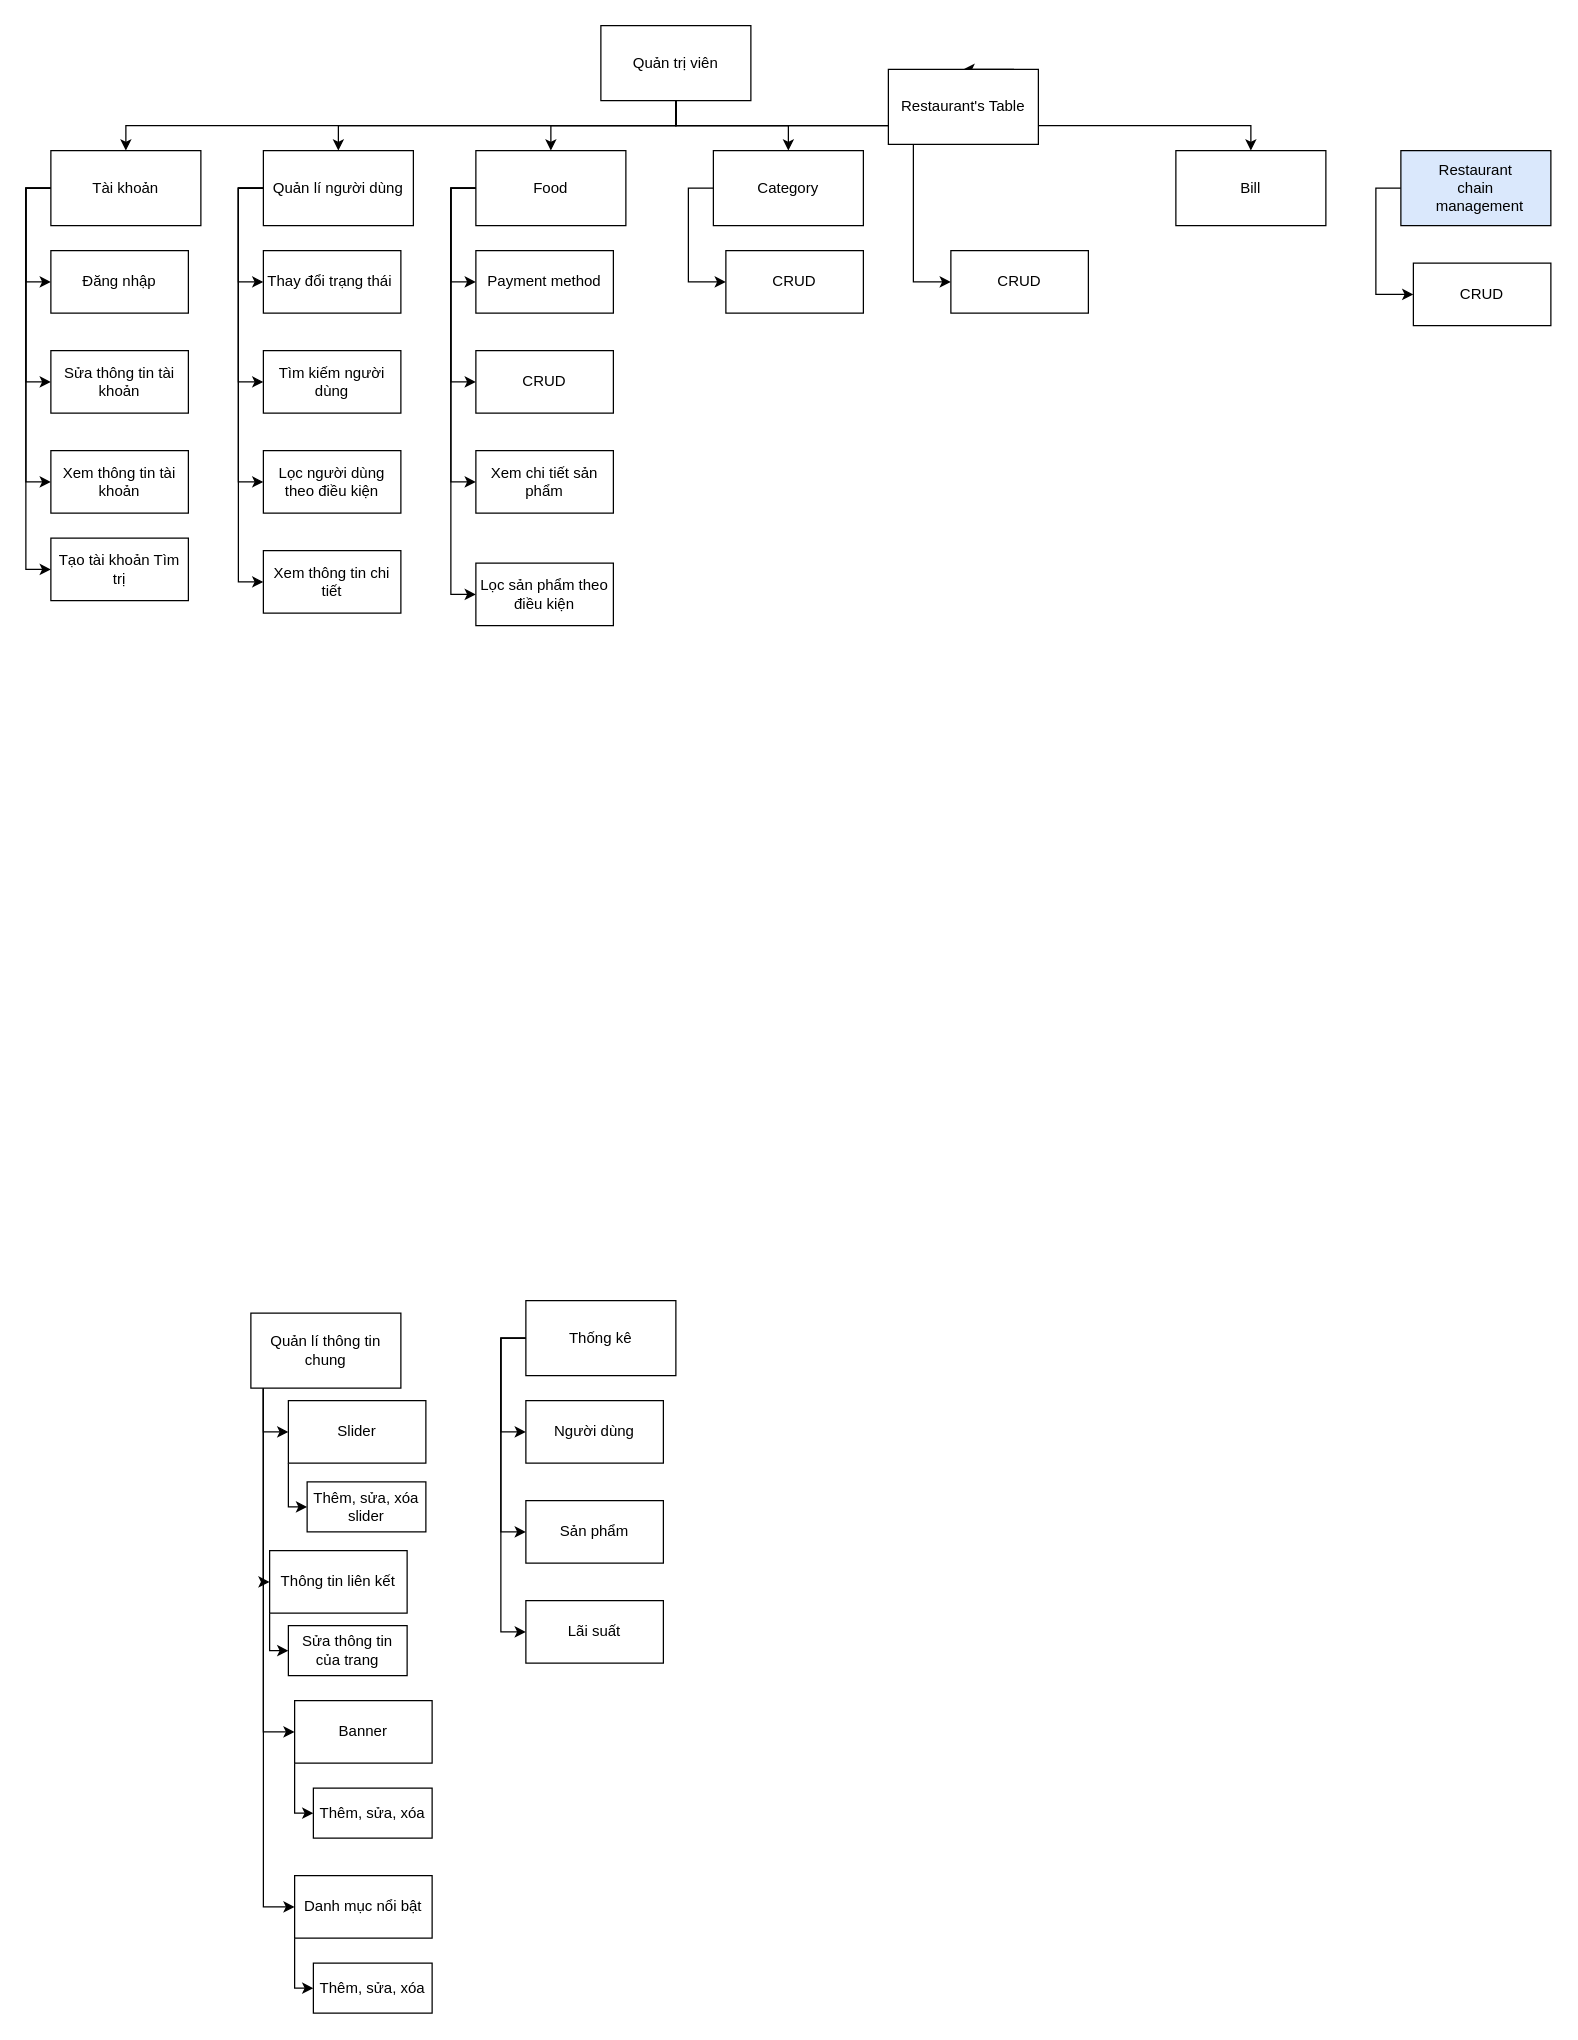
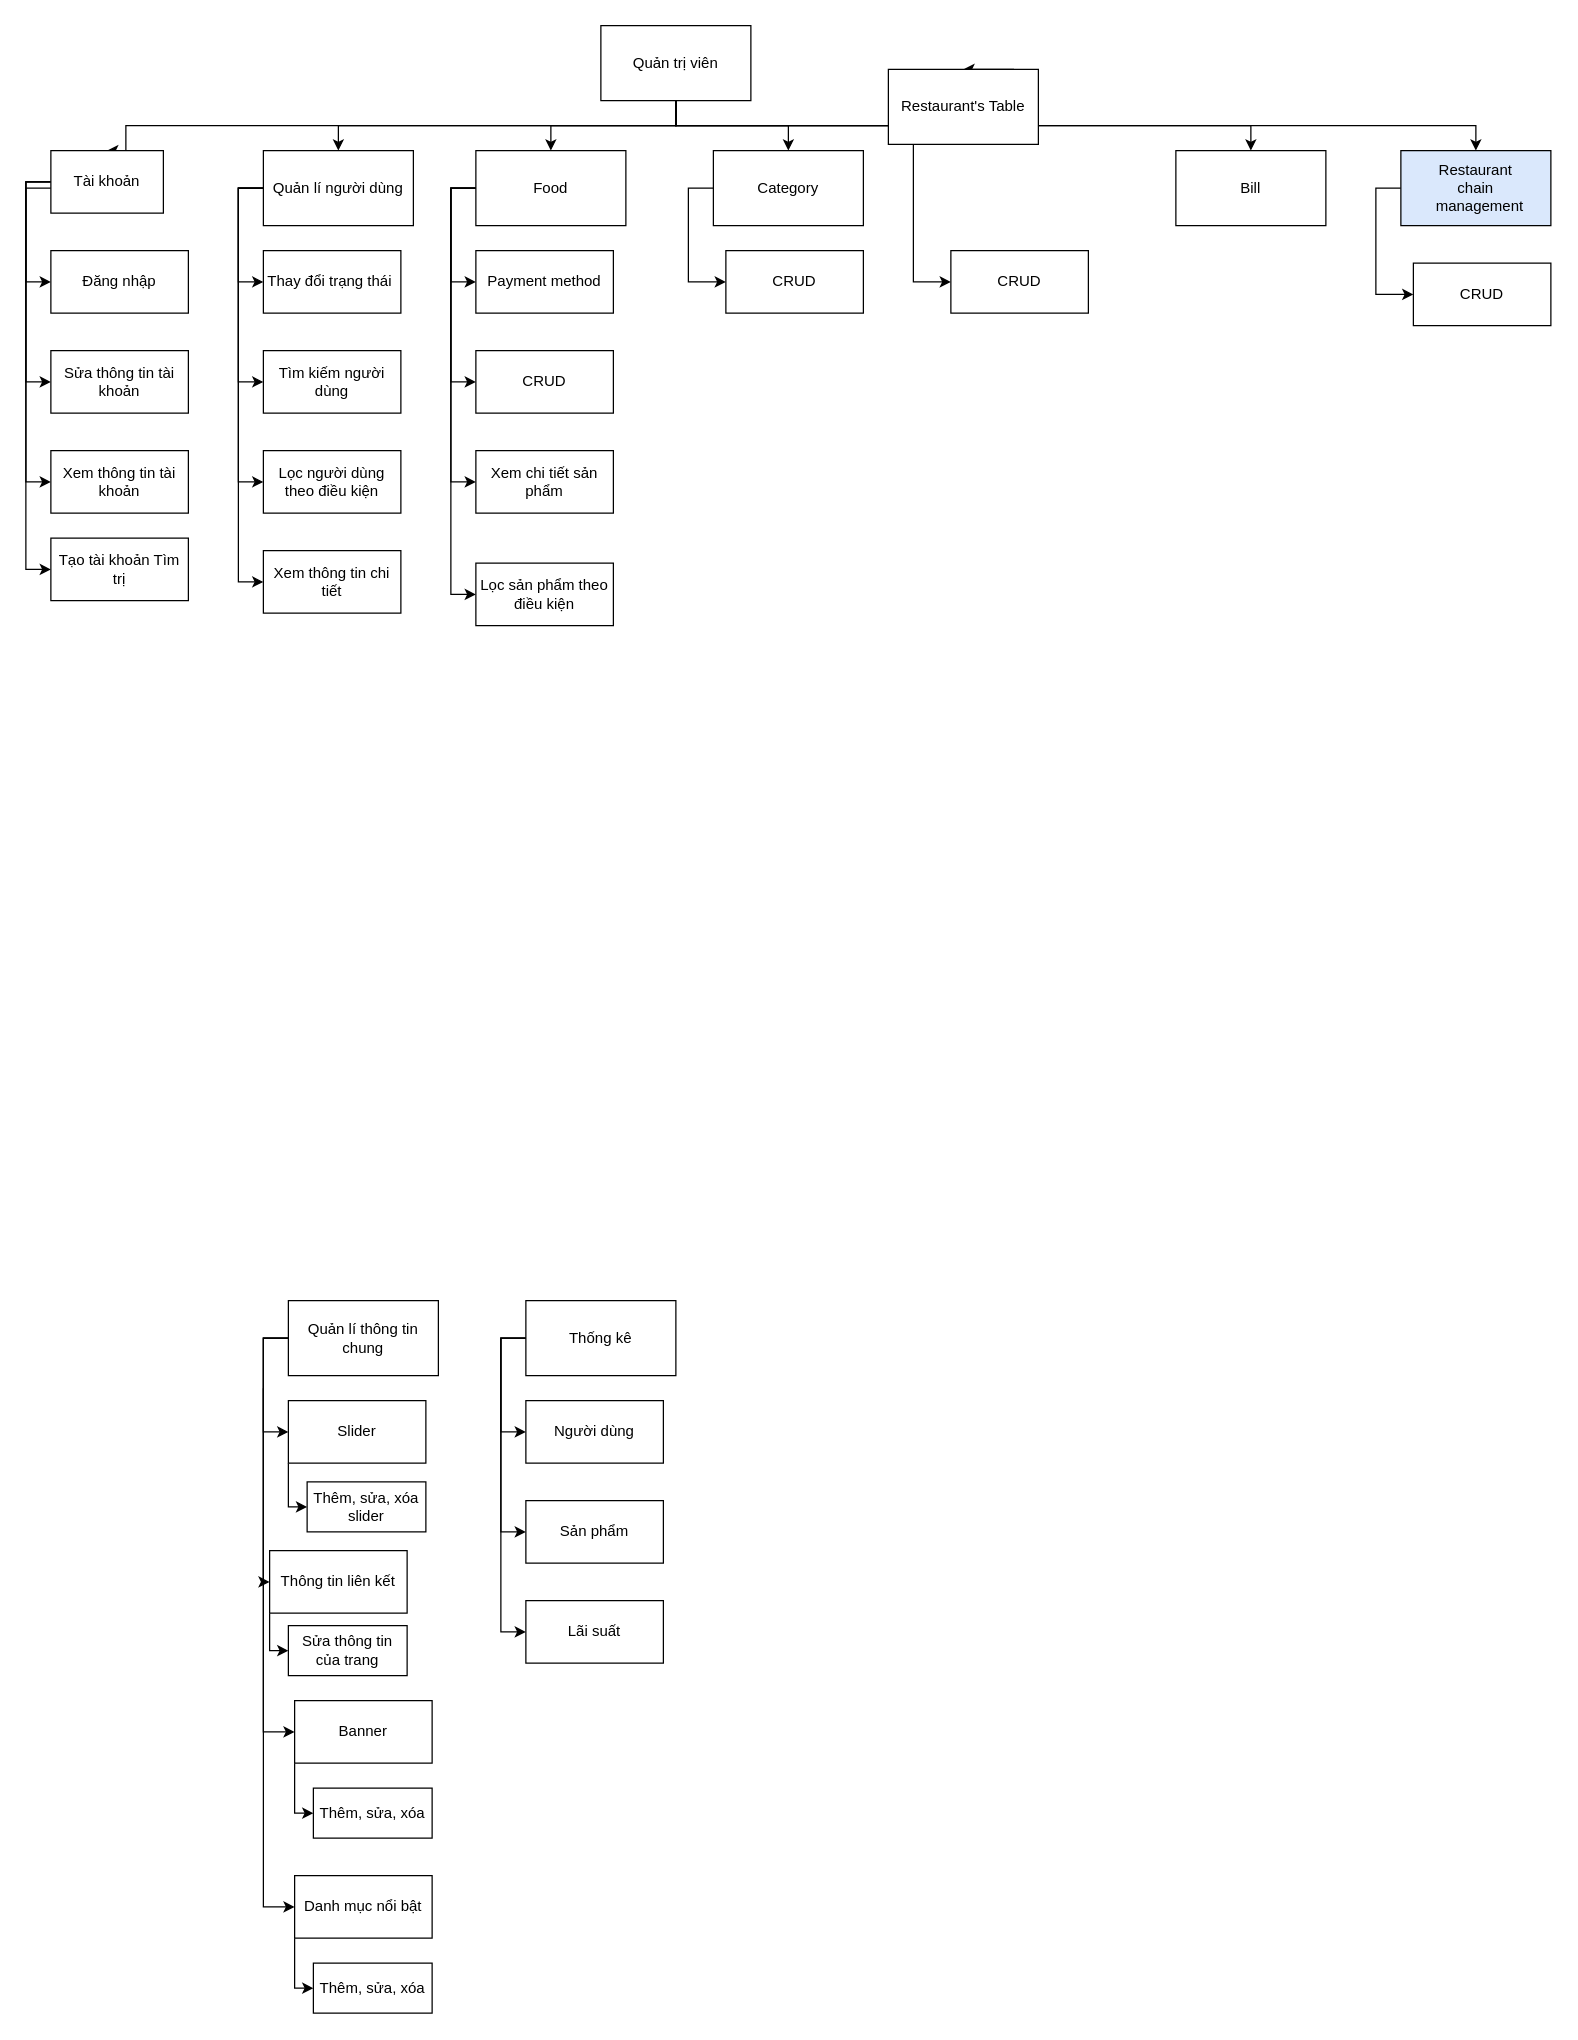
none -> (1373, 126)
(126, 188) -> (107, 182)
(326, 1351) -> (363, 1338)
